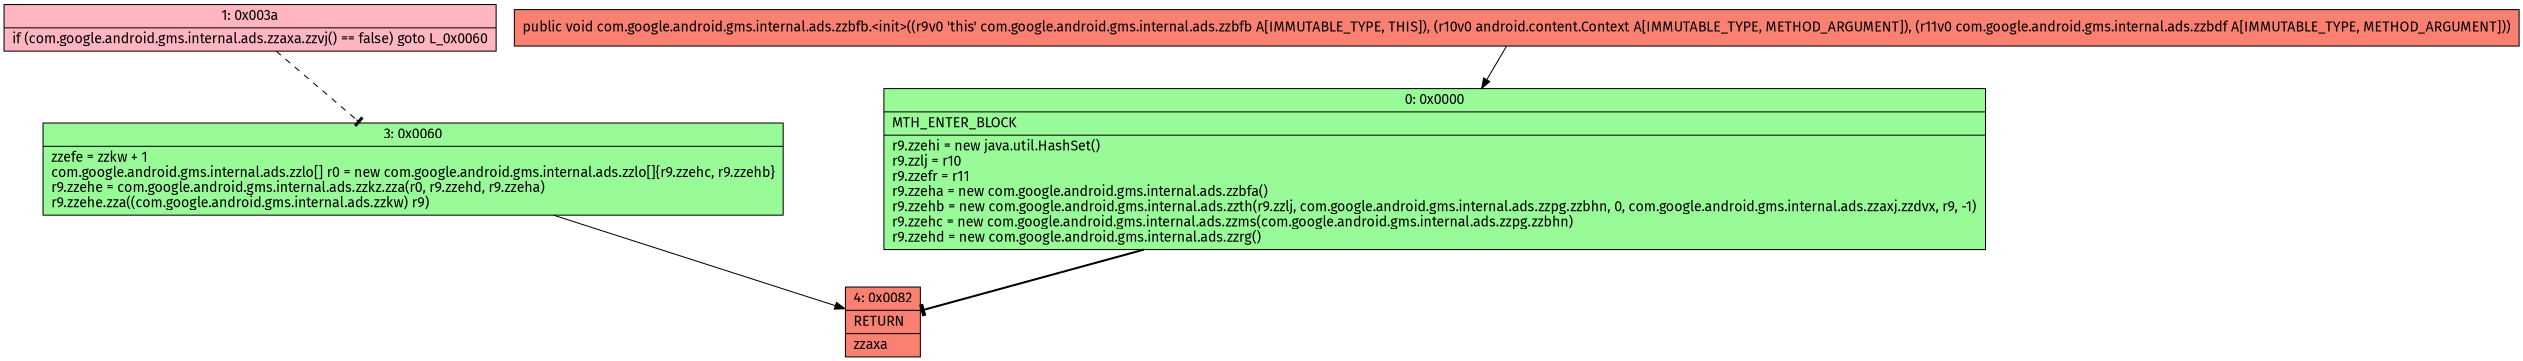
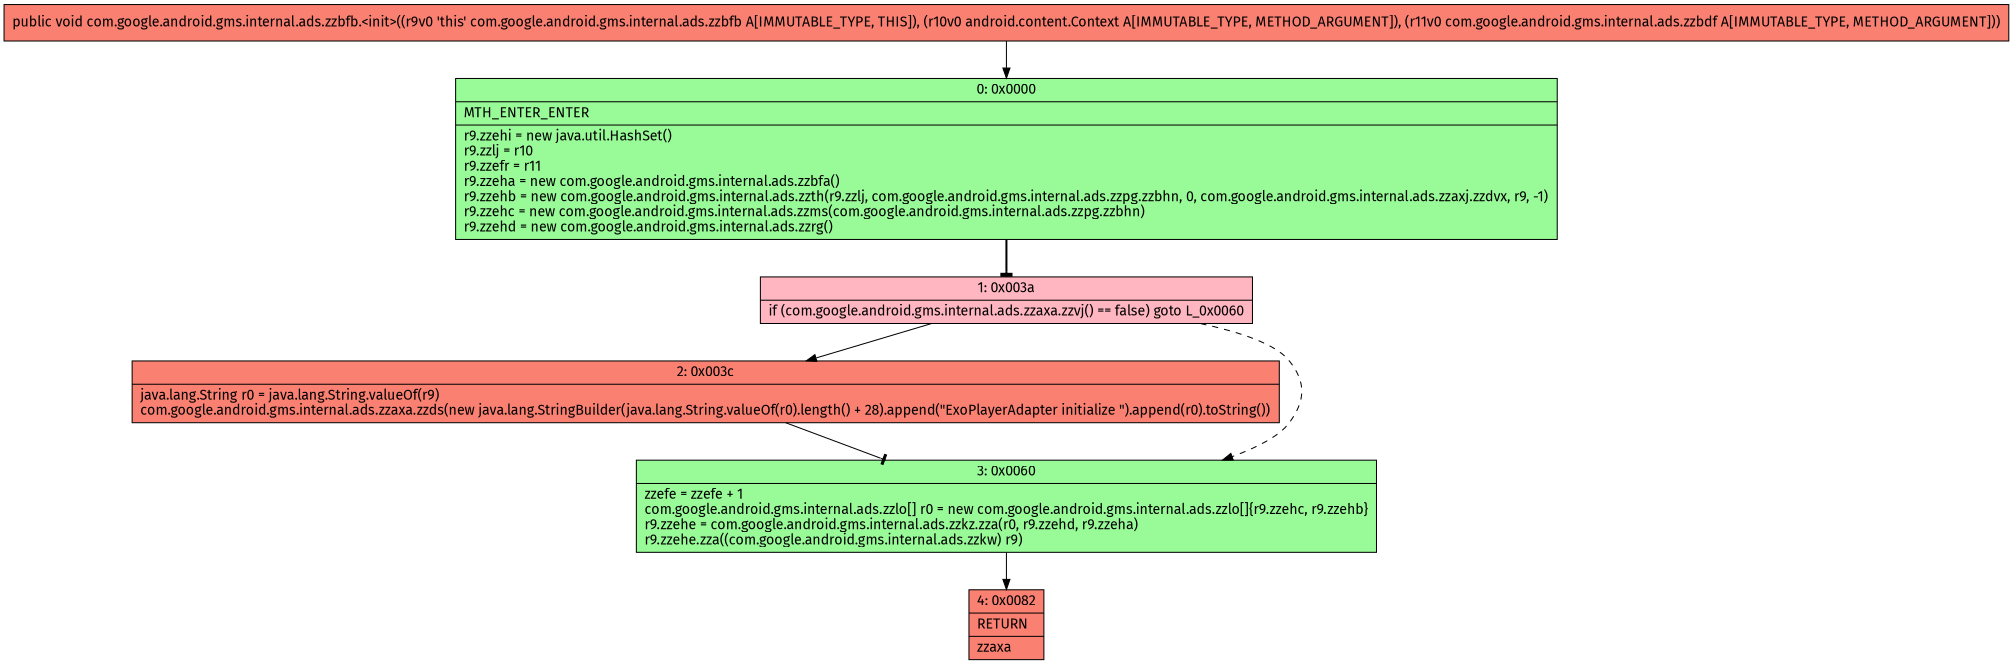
(316, 85) -> (1299, 377)
(955, 123) -> (527, 113)
(100, 157) -> (694, 495)
(1035, 279) -> (1006, 256)
none -> (706, 392)
